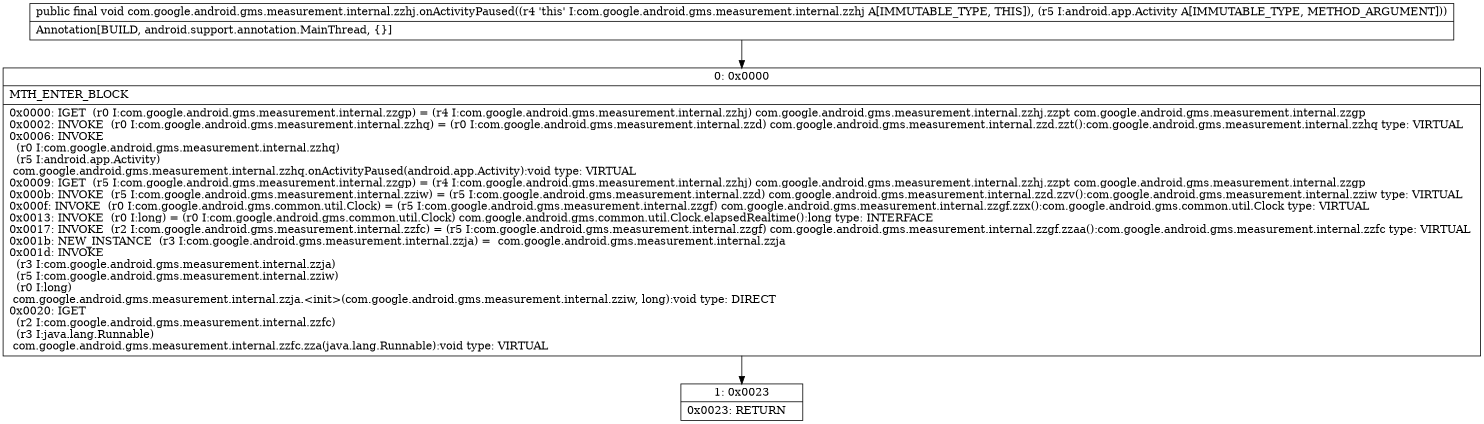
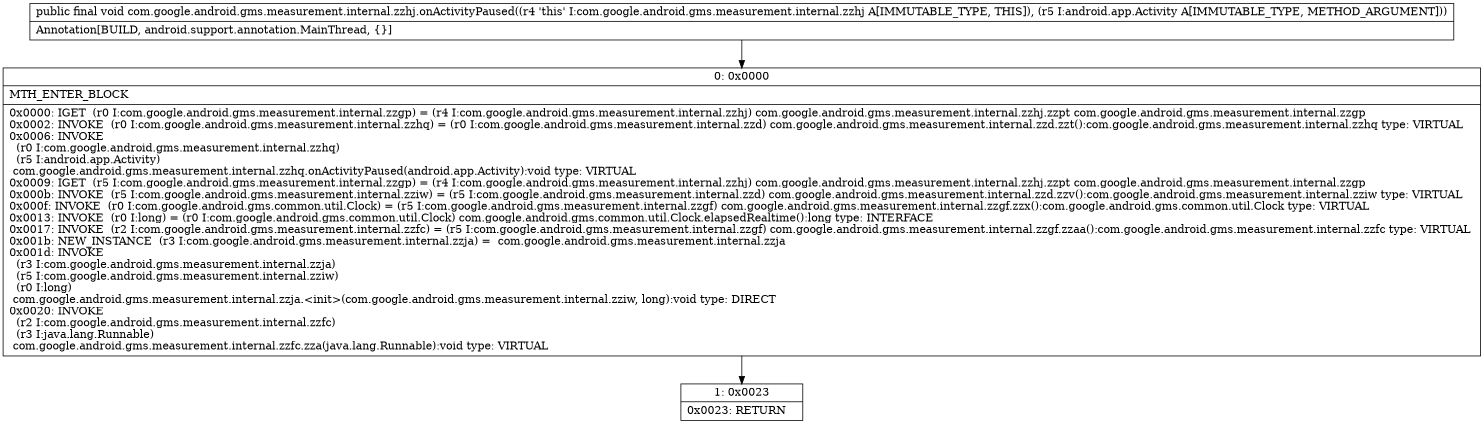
(51, 311) -> (60, 311)
